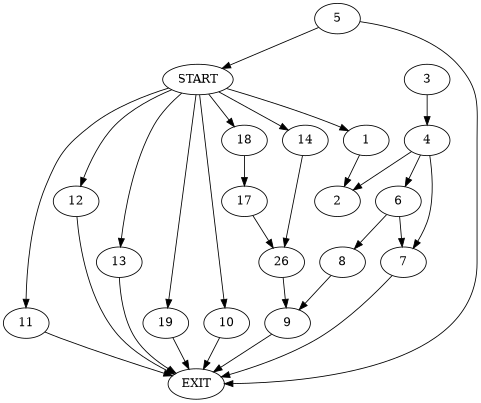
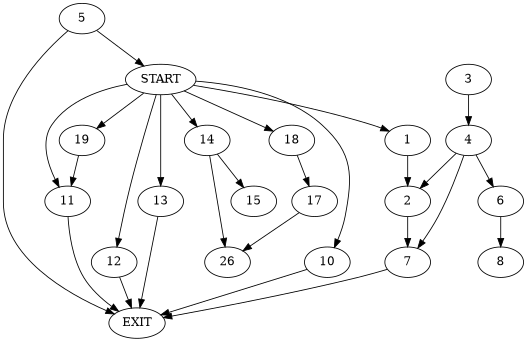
none -> (254, 201)
(401, 228) -> (408, 228)
(288, 323) -> none
(179, 350) -> (76, 167)
